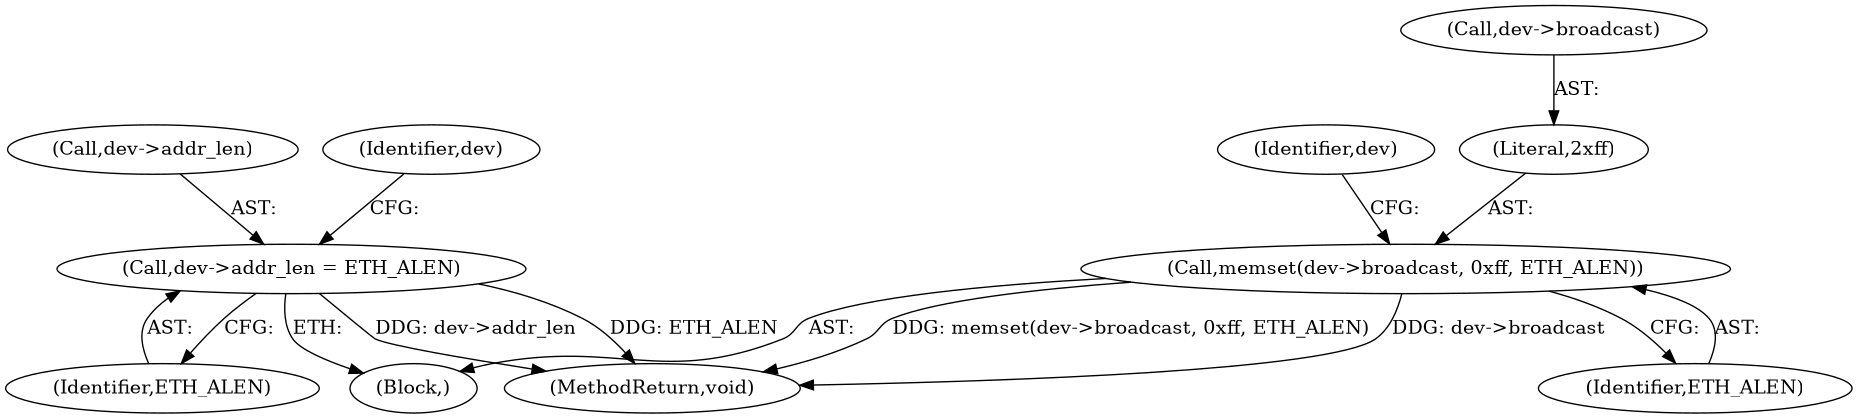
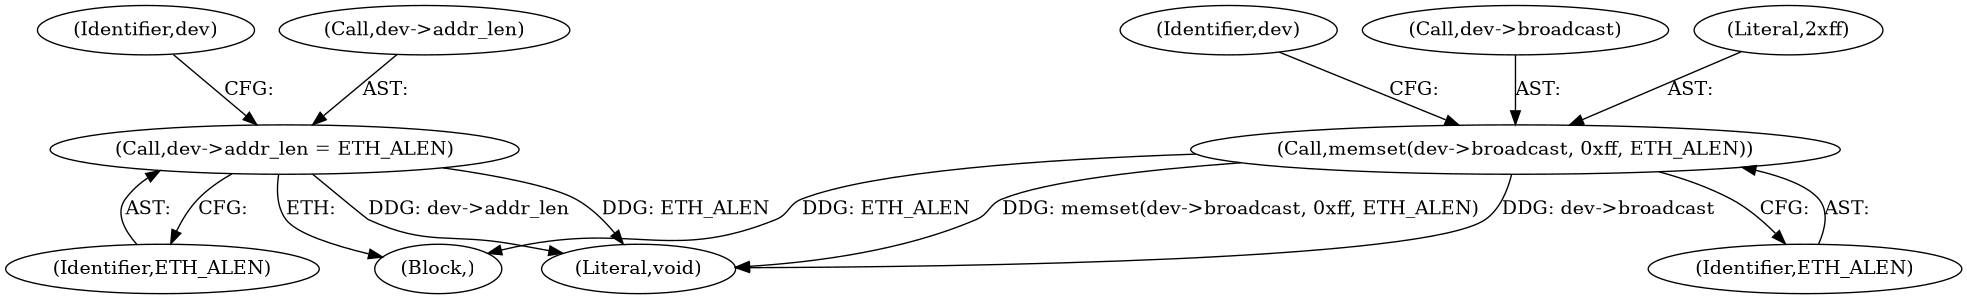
(1554, 83) -> (1515, 83)
(835, 329) -> (886, 209)
(652, 388) -> (639, 269)
